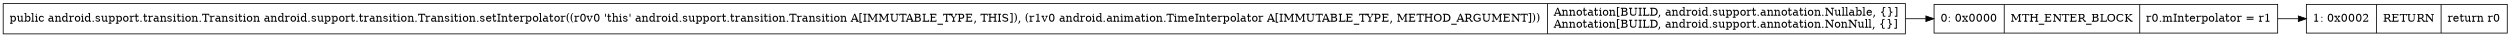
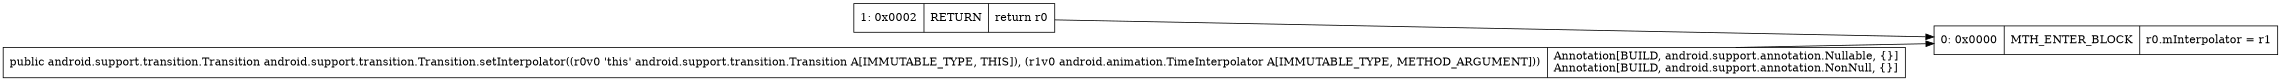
(2288, 19) -> (1490, 28)
